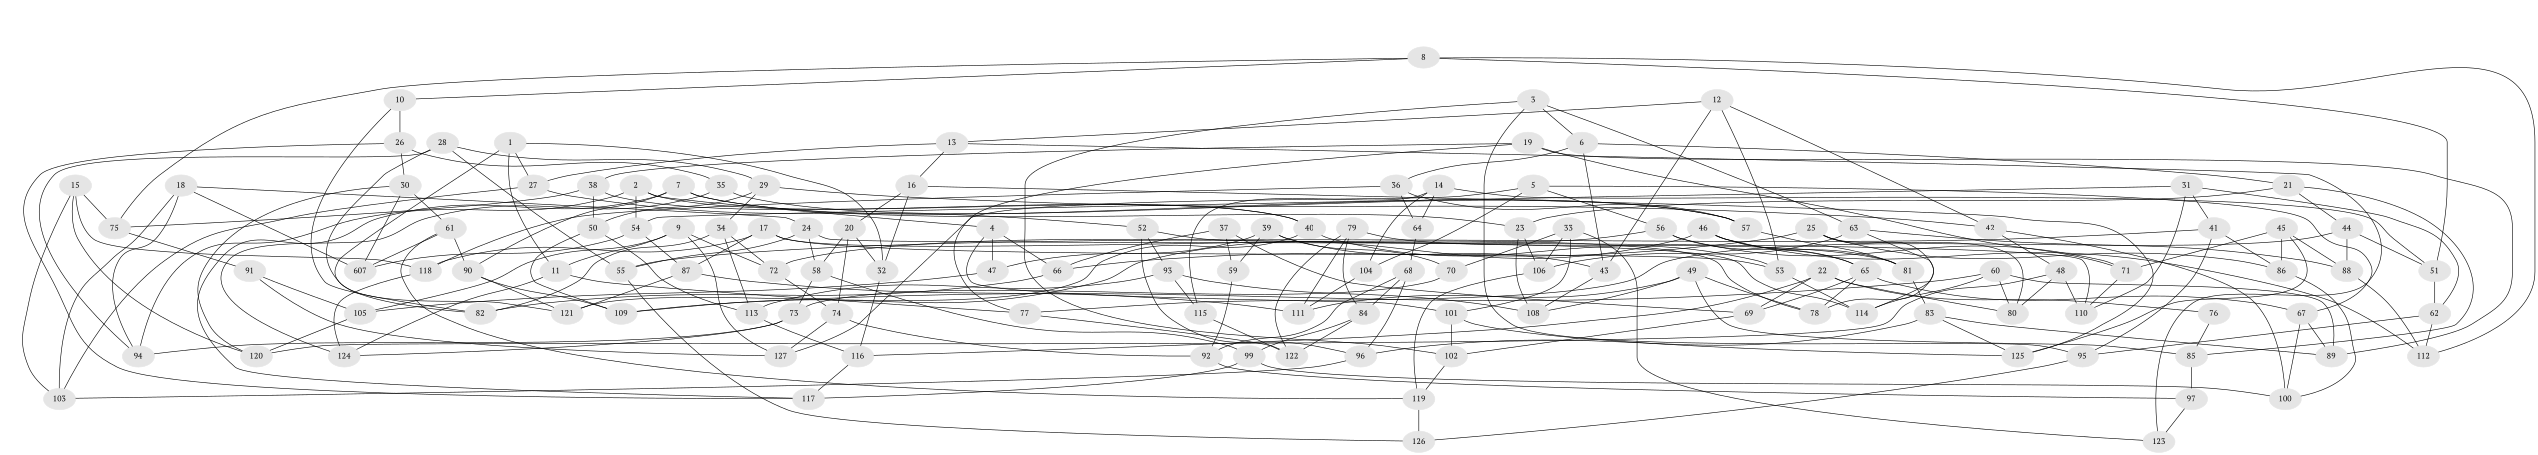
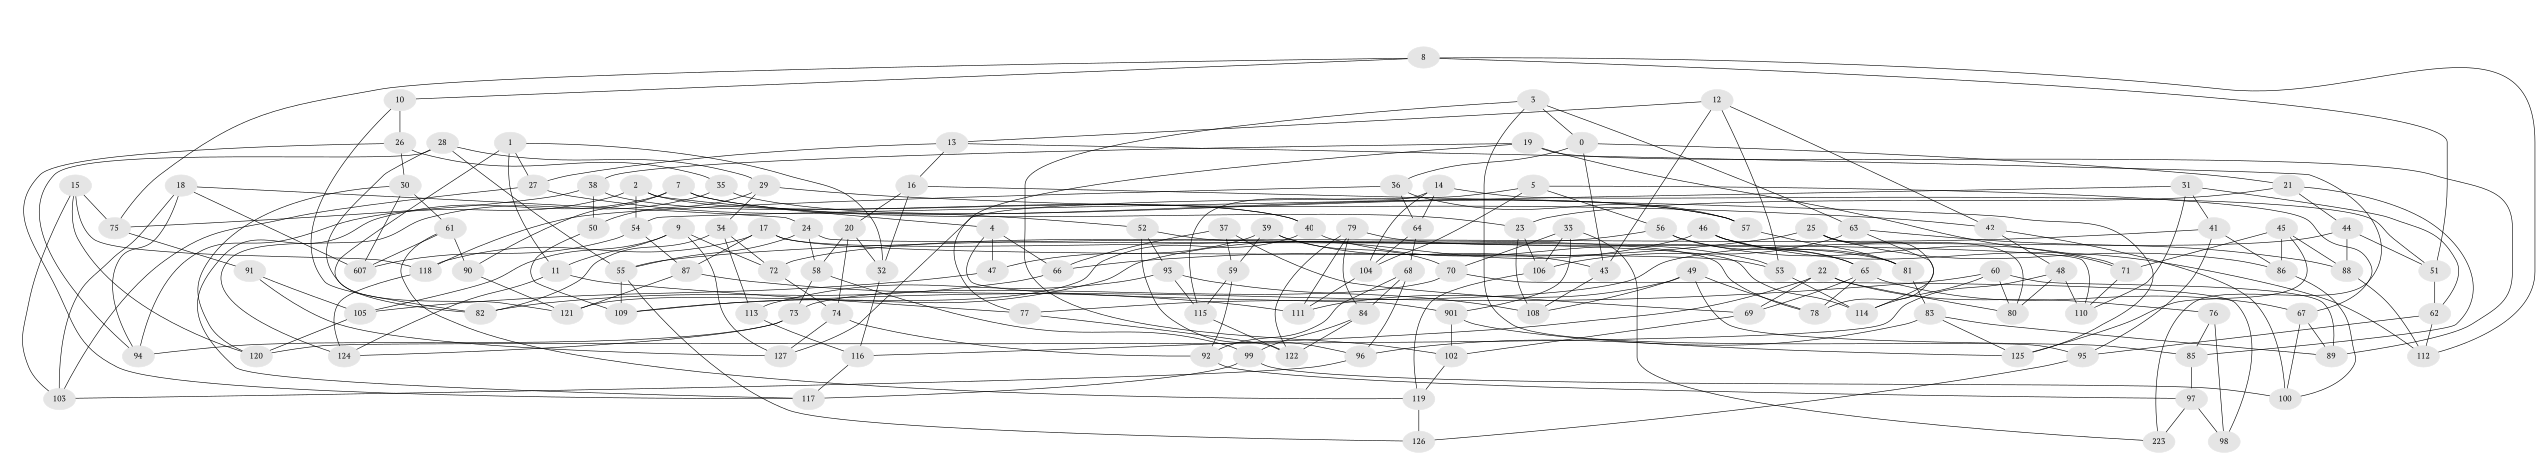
(1582, 143) -> (1582, 143)
none -> (1392, 250)
(669, 284) -> none
none -> (1219, 290)
(541, 293) -> (621, 290)
(1451, 314) -> (1451, 314)
(2159, 442) -> (2159, 442)
none -> (2224, 442)
